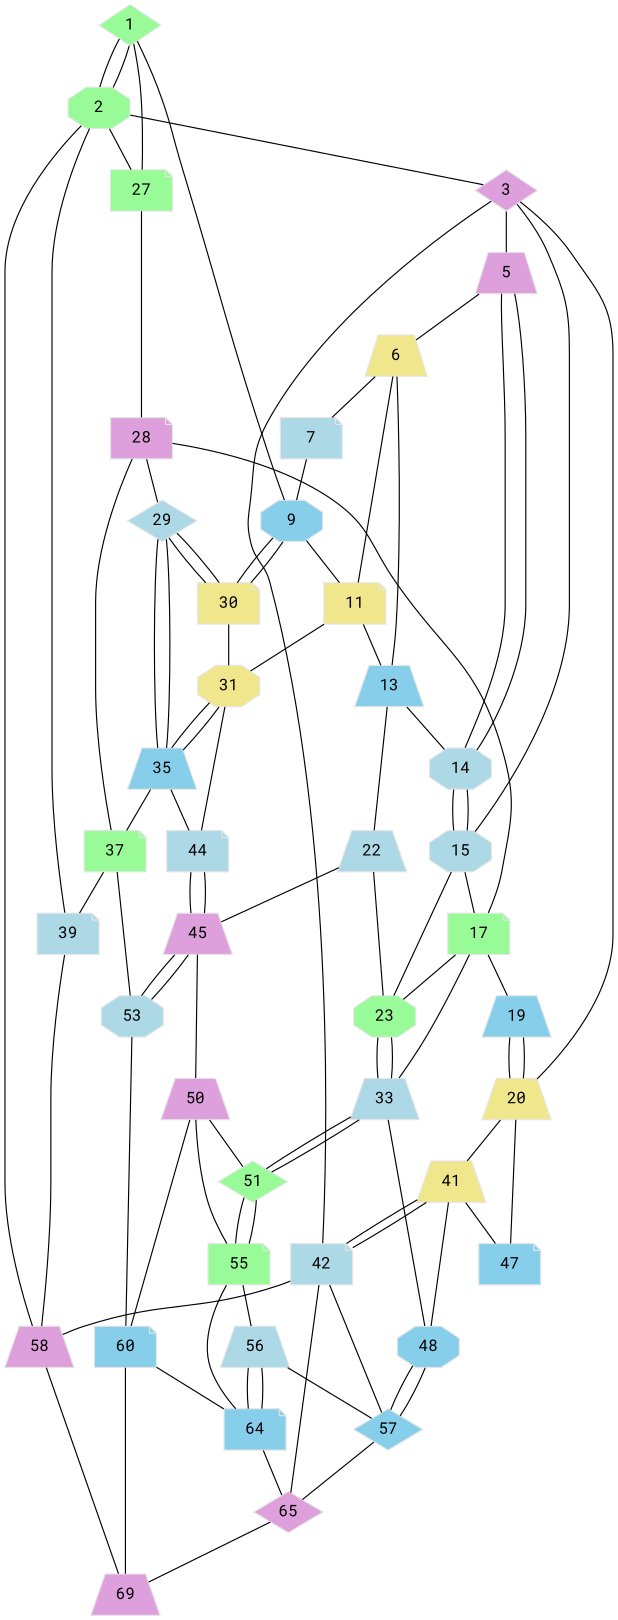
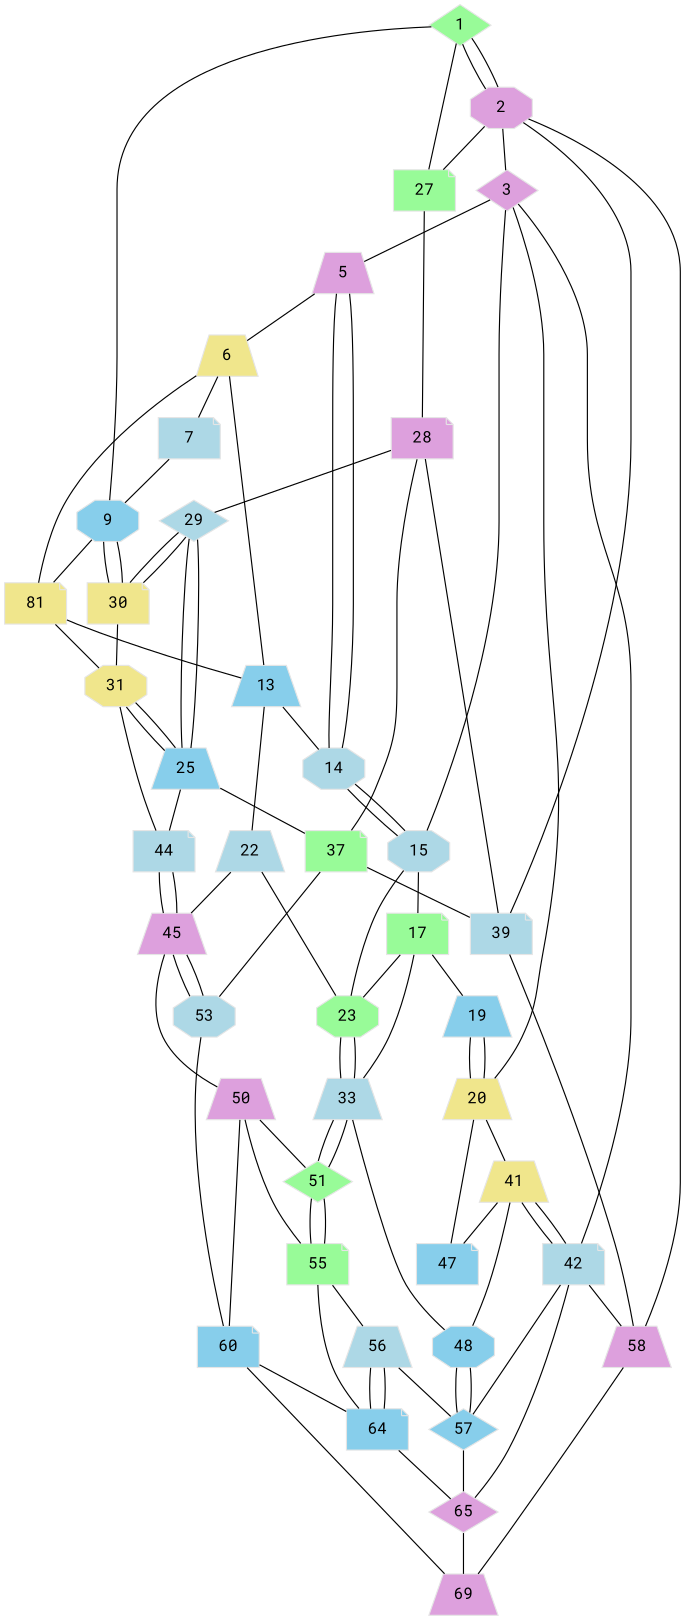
(99, 108) -> (501, 108)
(355, 603) -> (36, 603)
(424, 619) -> (462, 686)
(162, 769) -> (186, 769)
